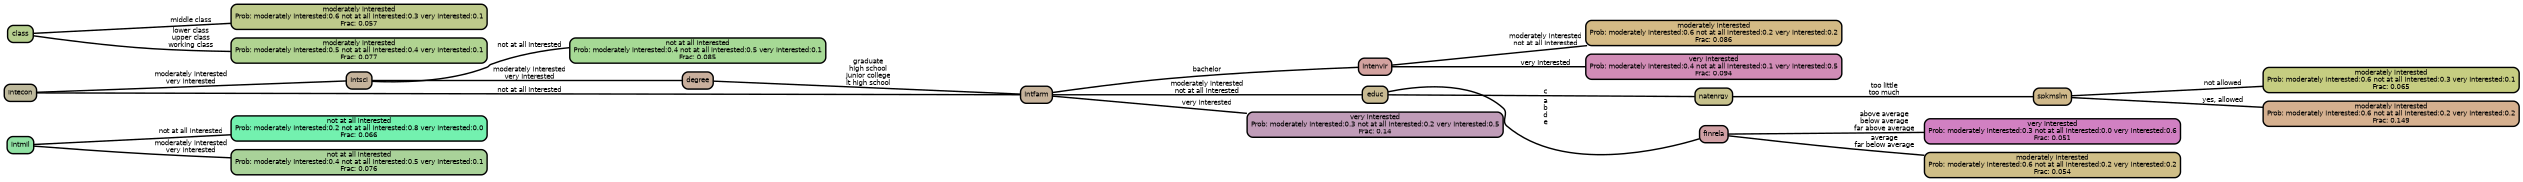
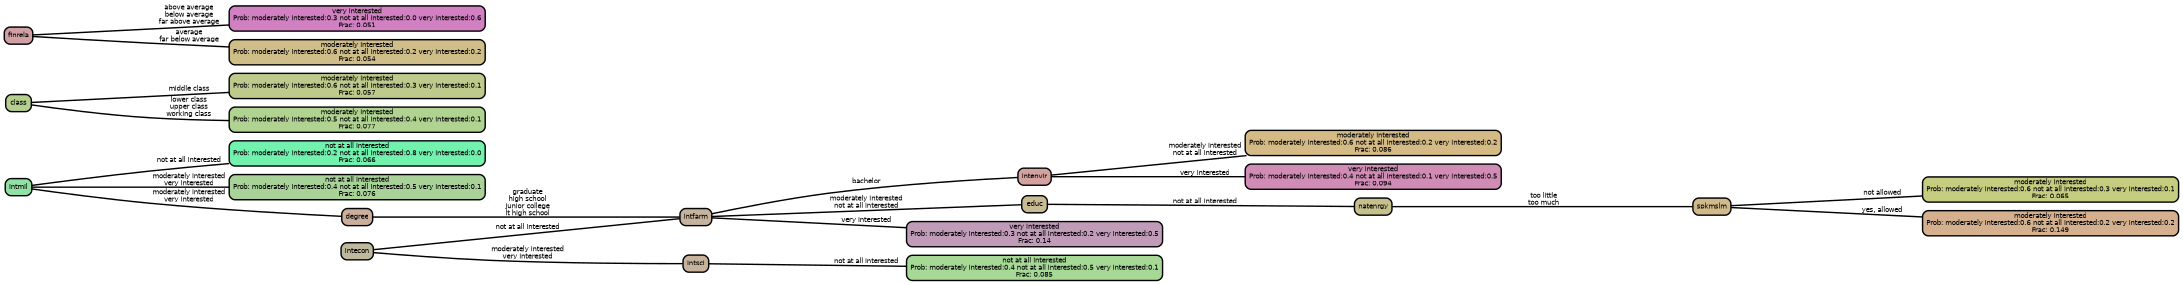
(527, 81) -> (186, 206)
(1544, 92) -> (1204, 202)
(1533, 142) -> none
